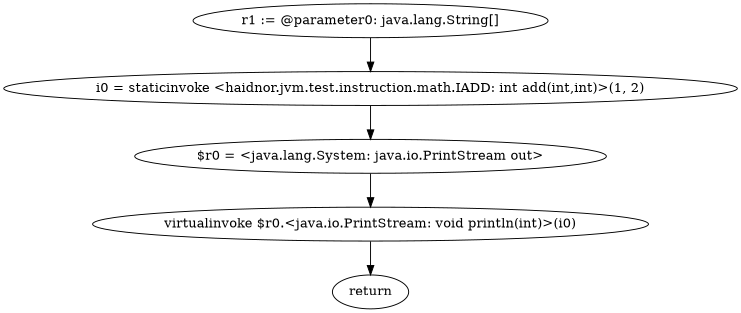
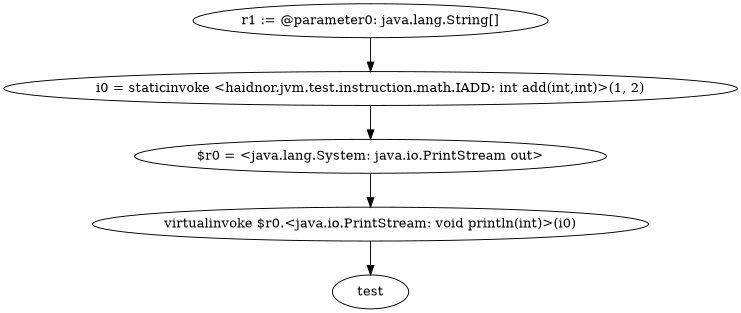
(371, 292) -> (371, 292)
